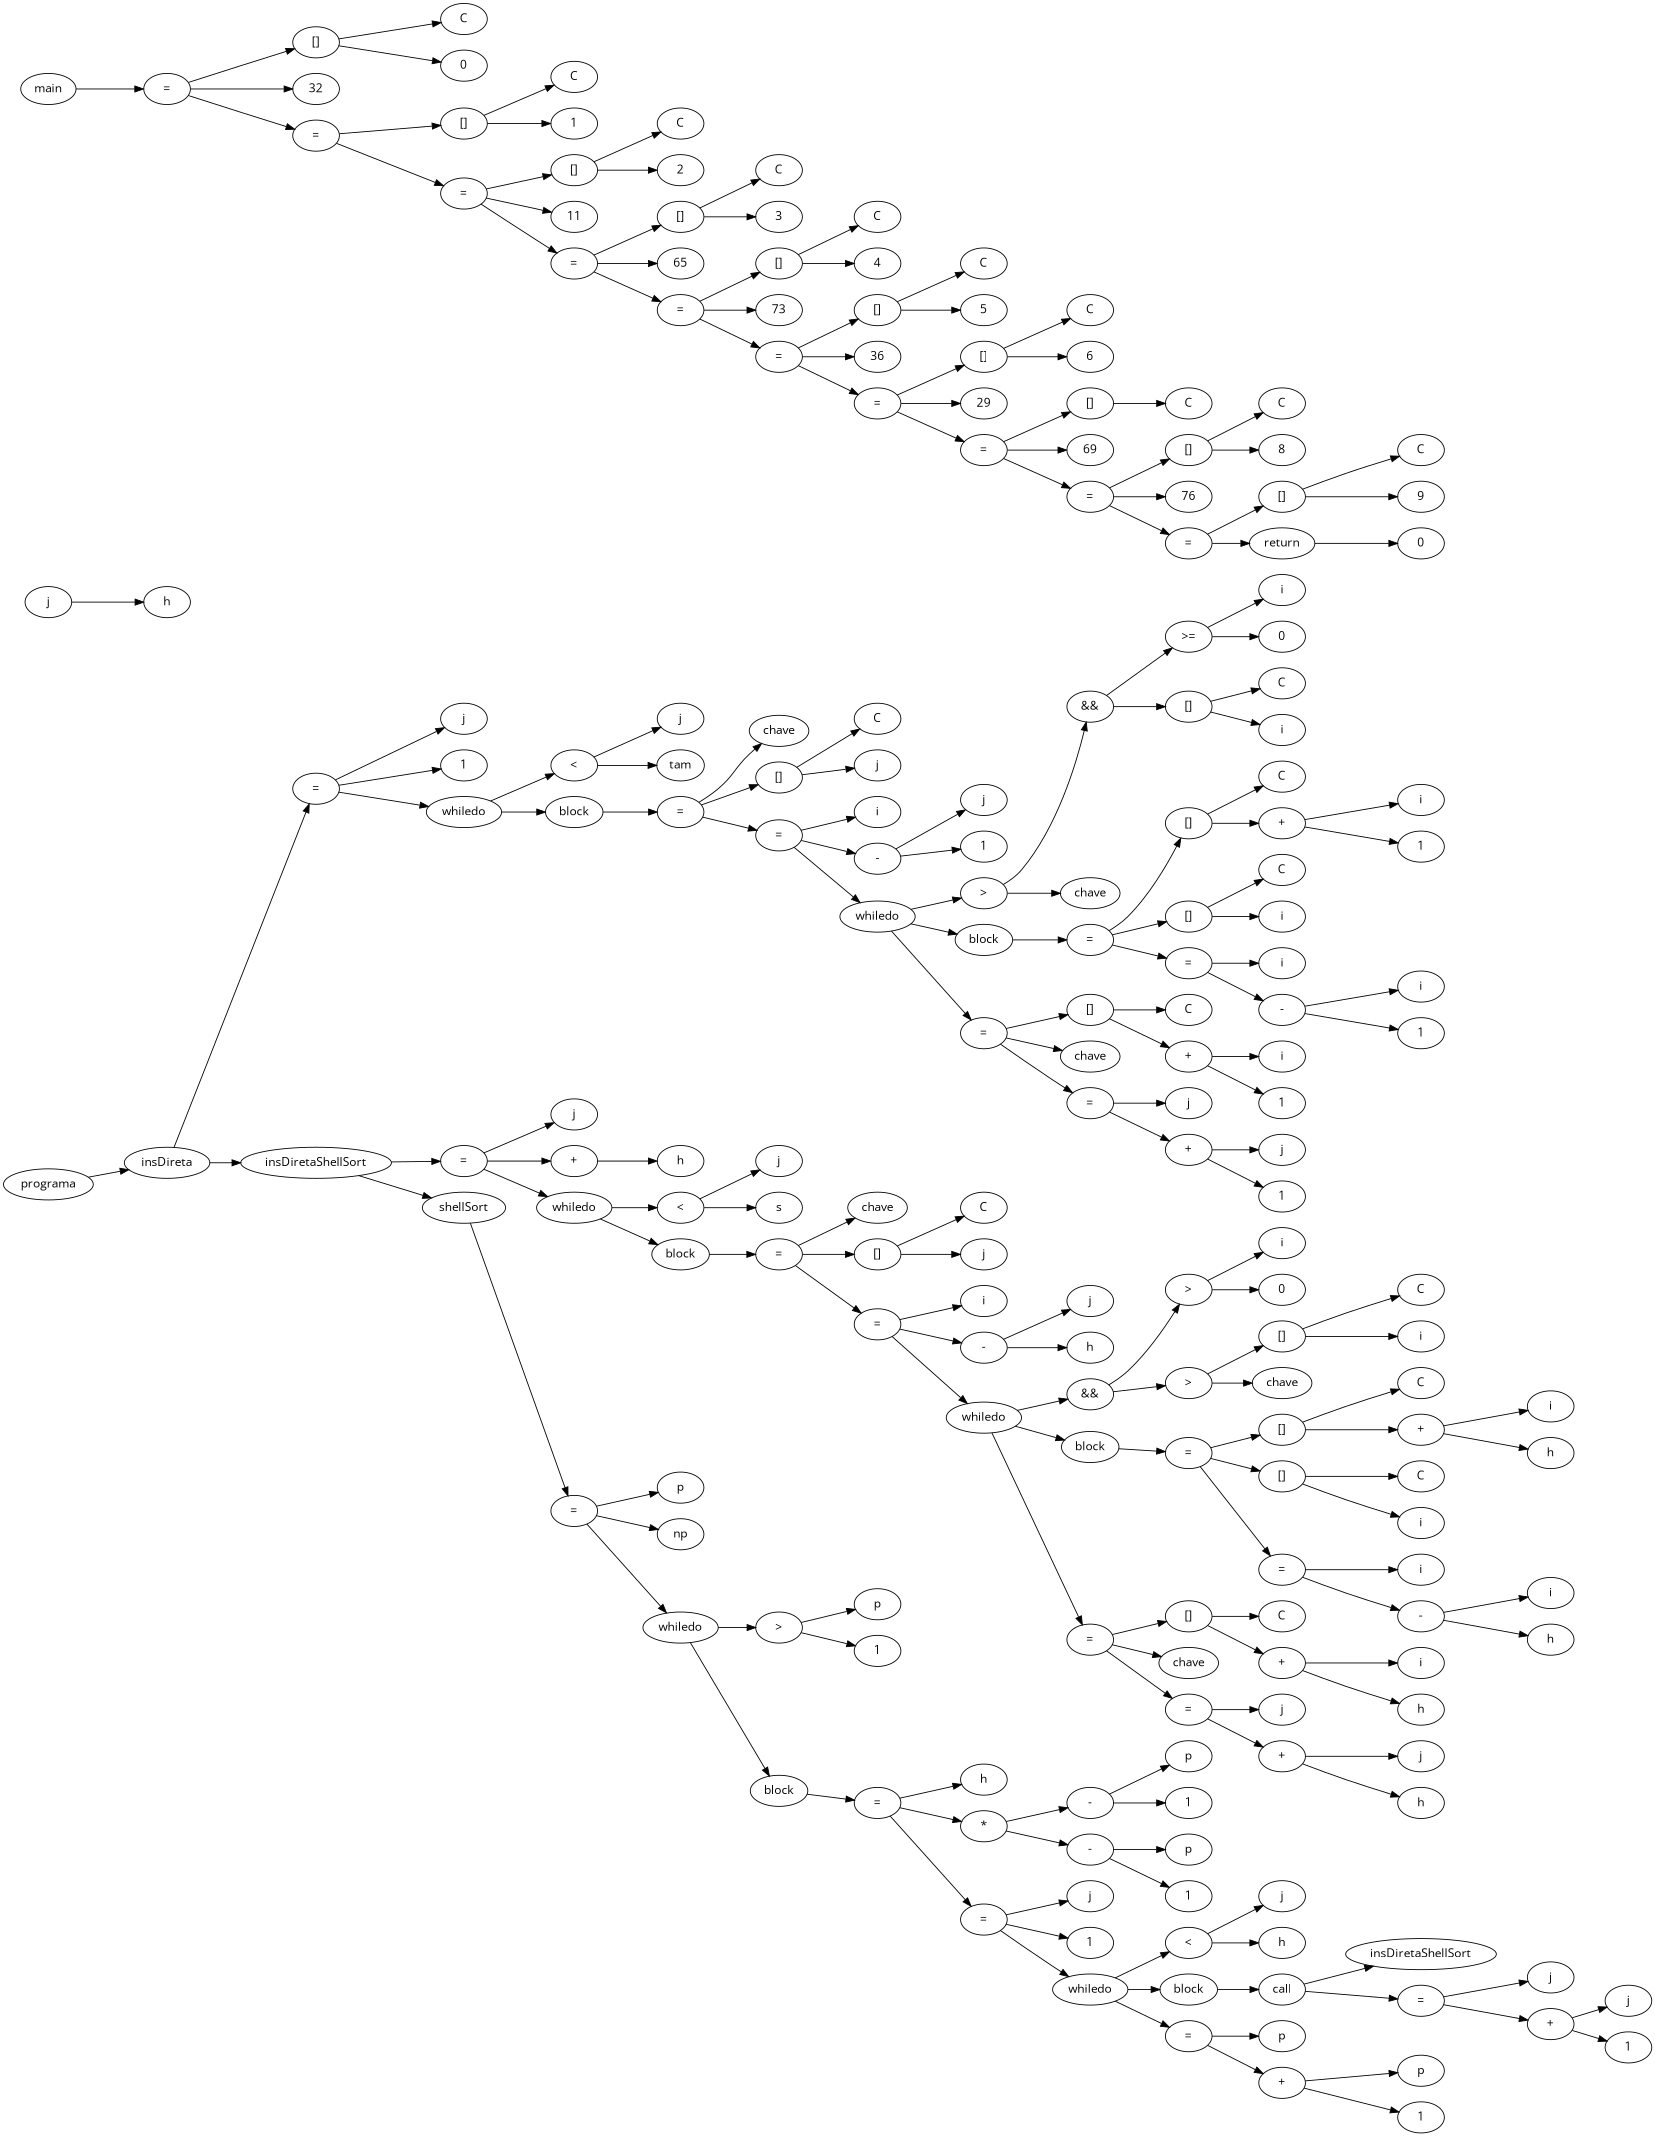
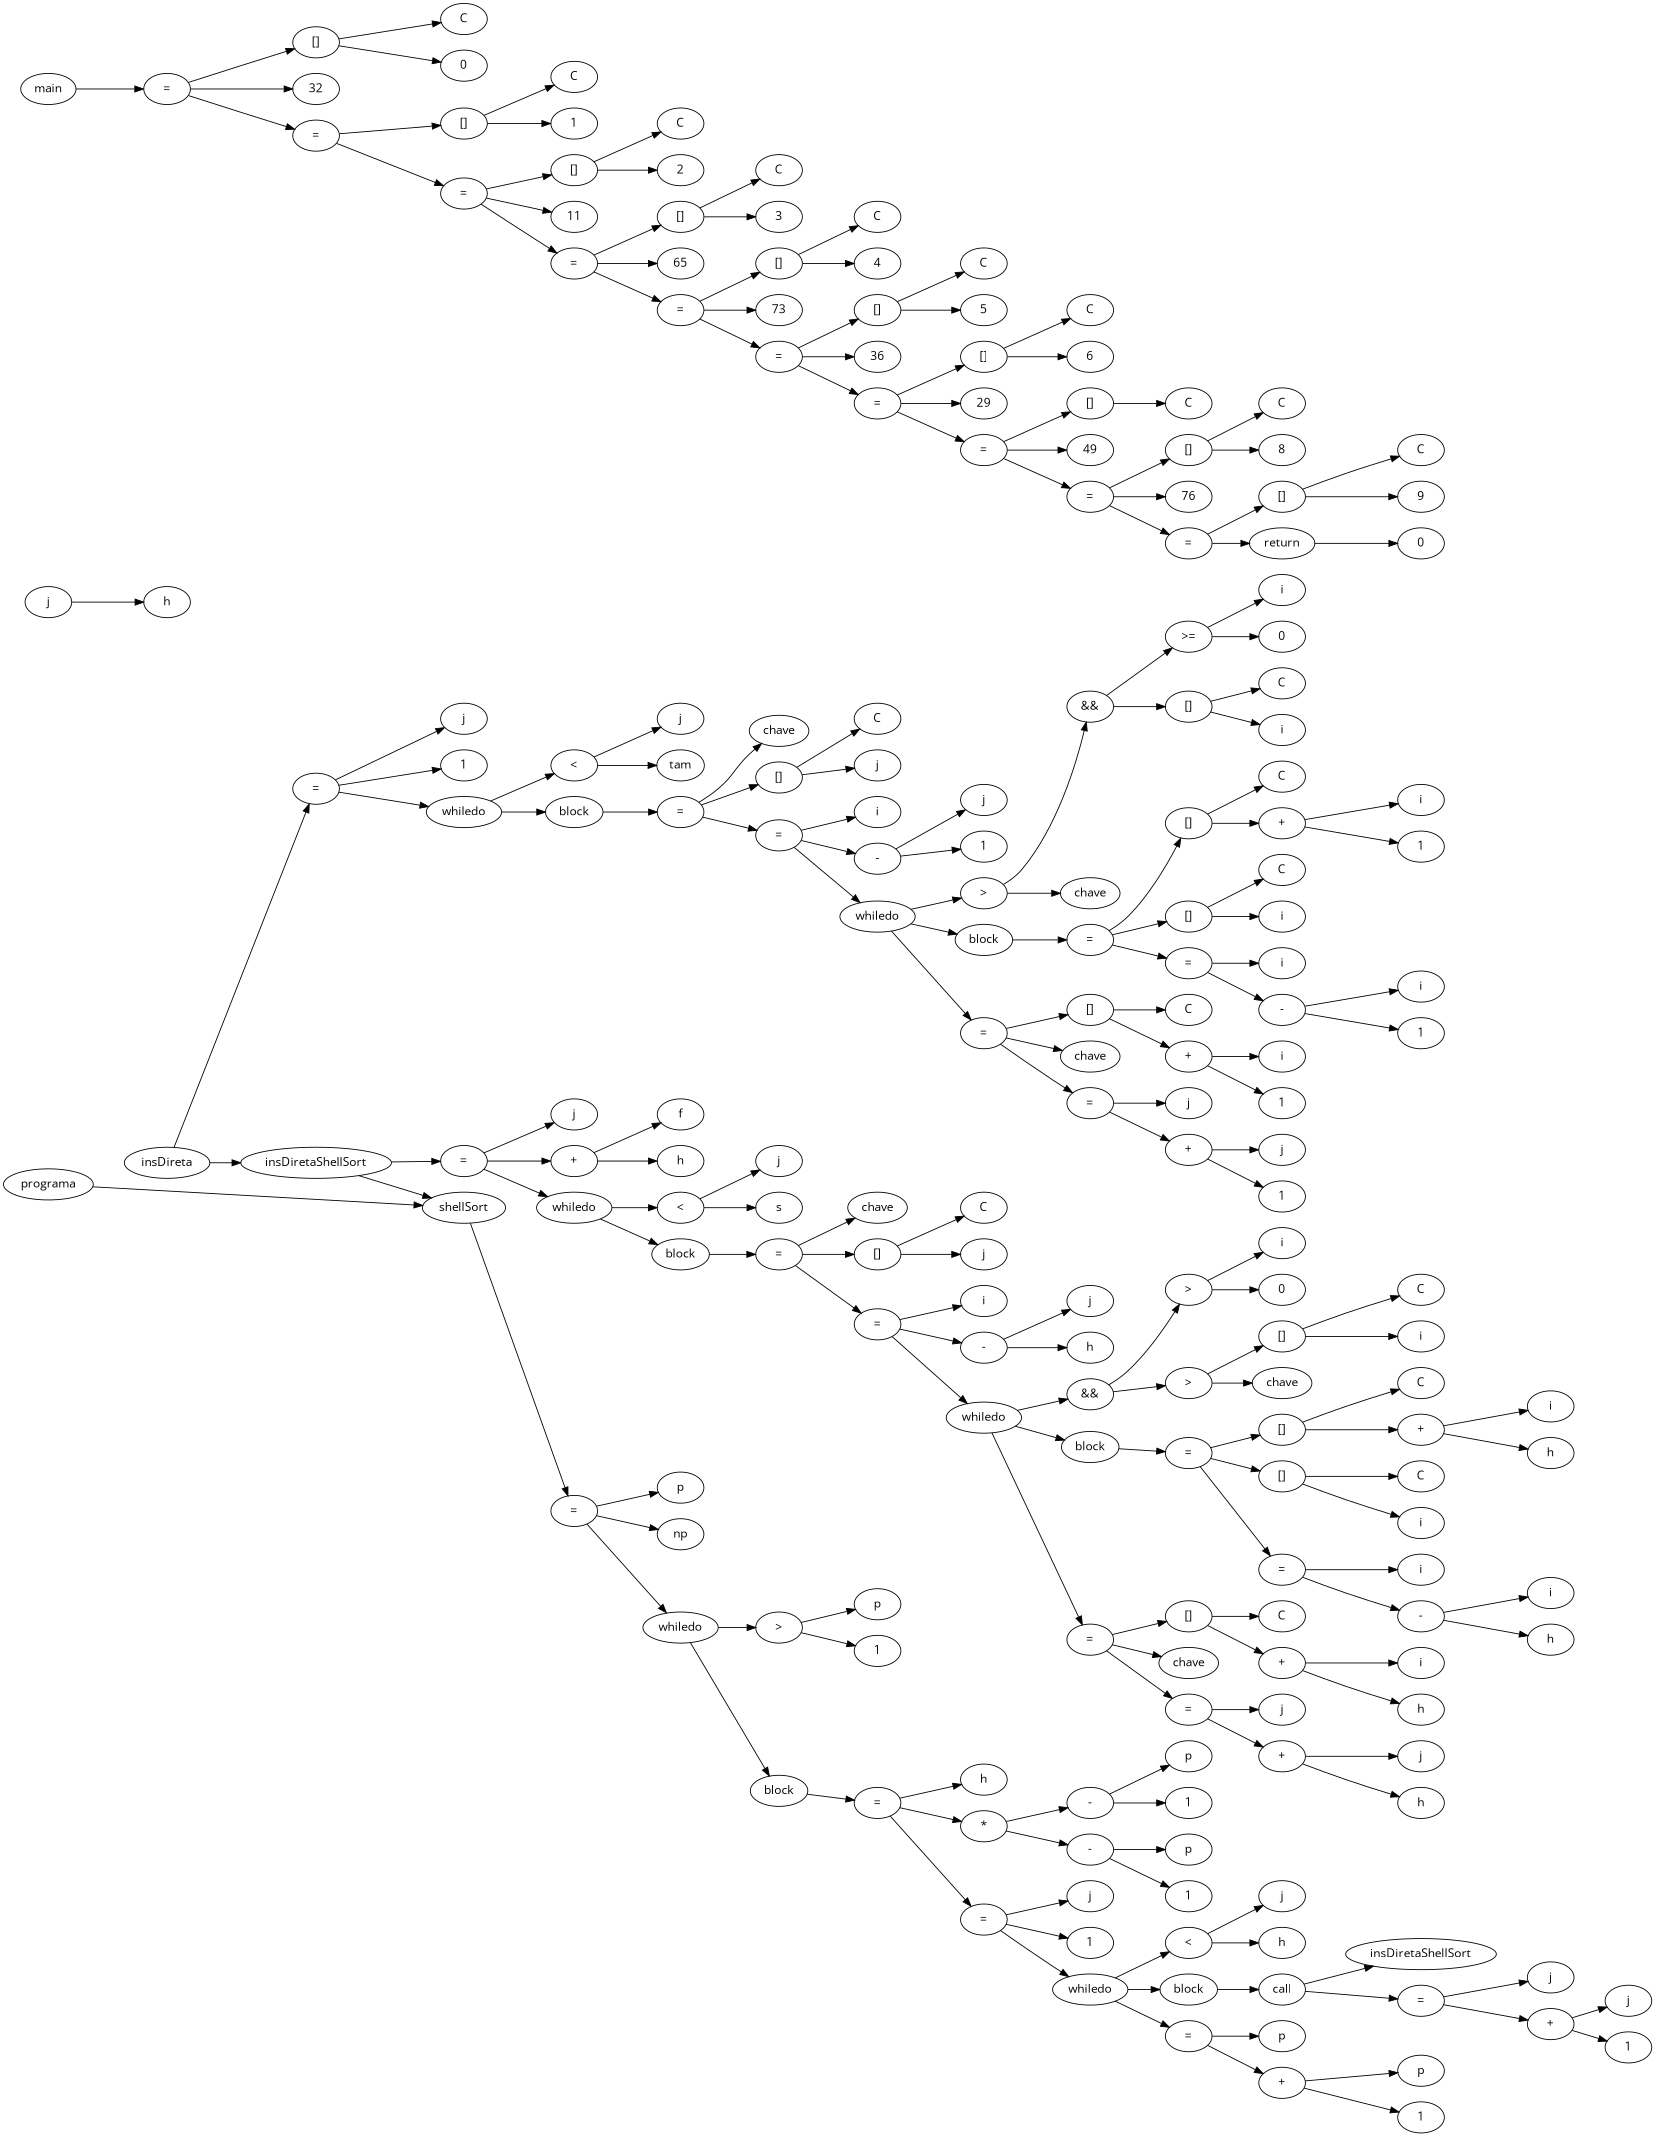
(1090, 450) -> (1090, 450)
none -> (681, 1114)
(104, 1174) -> (253, 1196)
